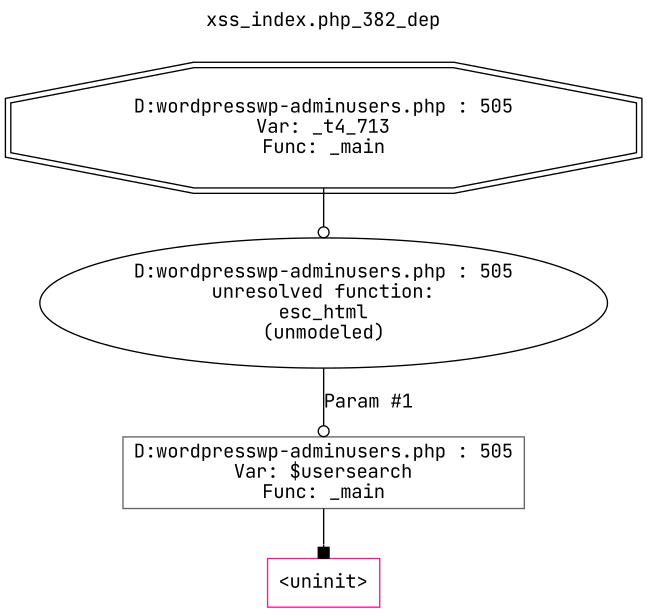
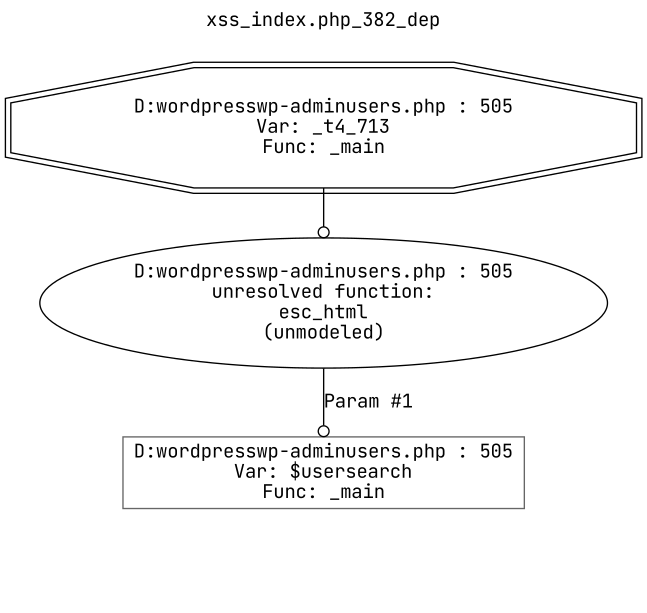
(324, 583) -> none
